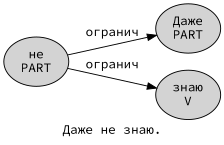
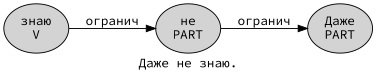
(108, 77) -> (108, 28)
